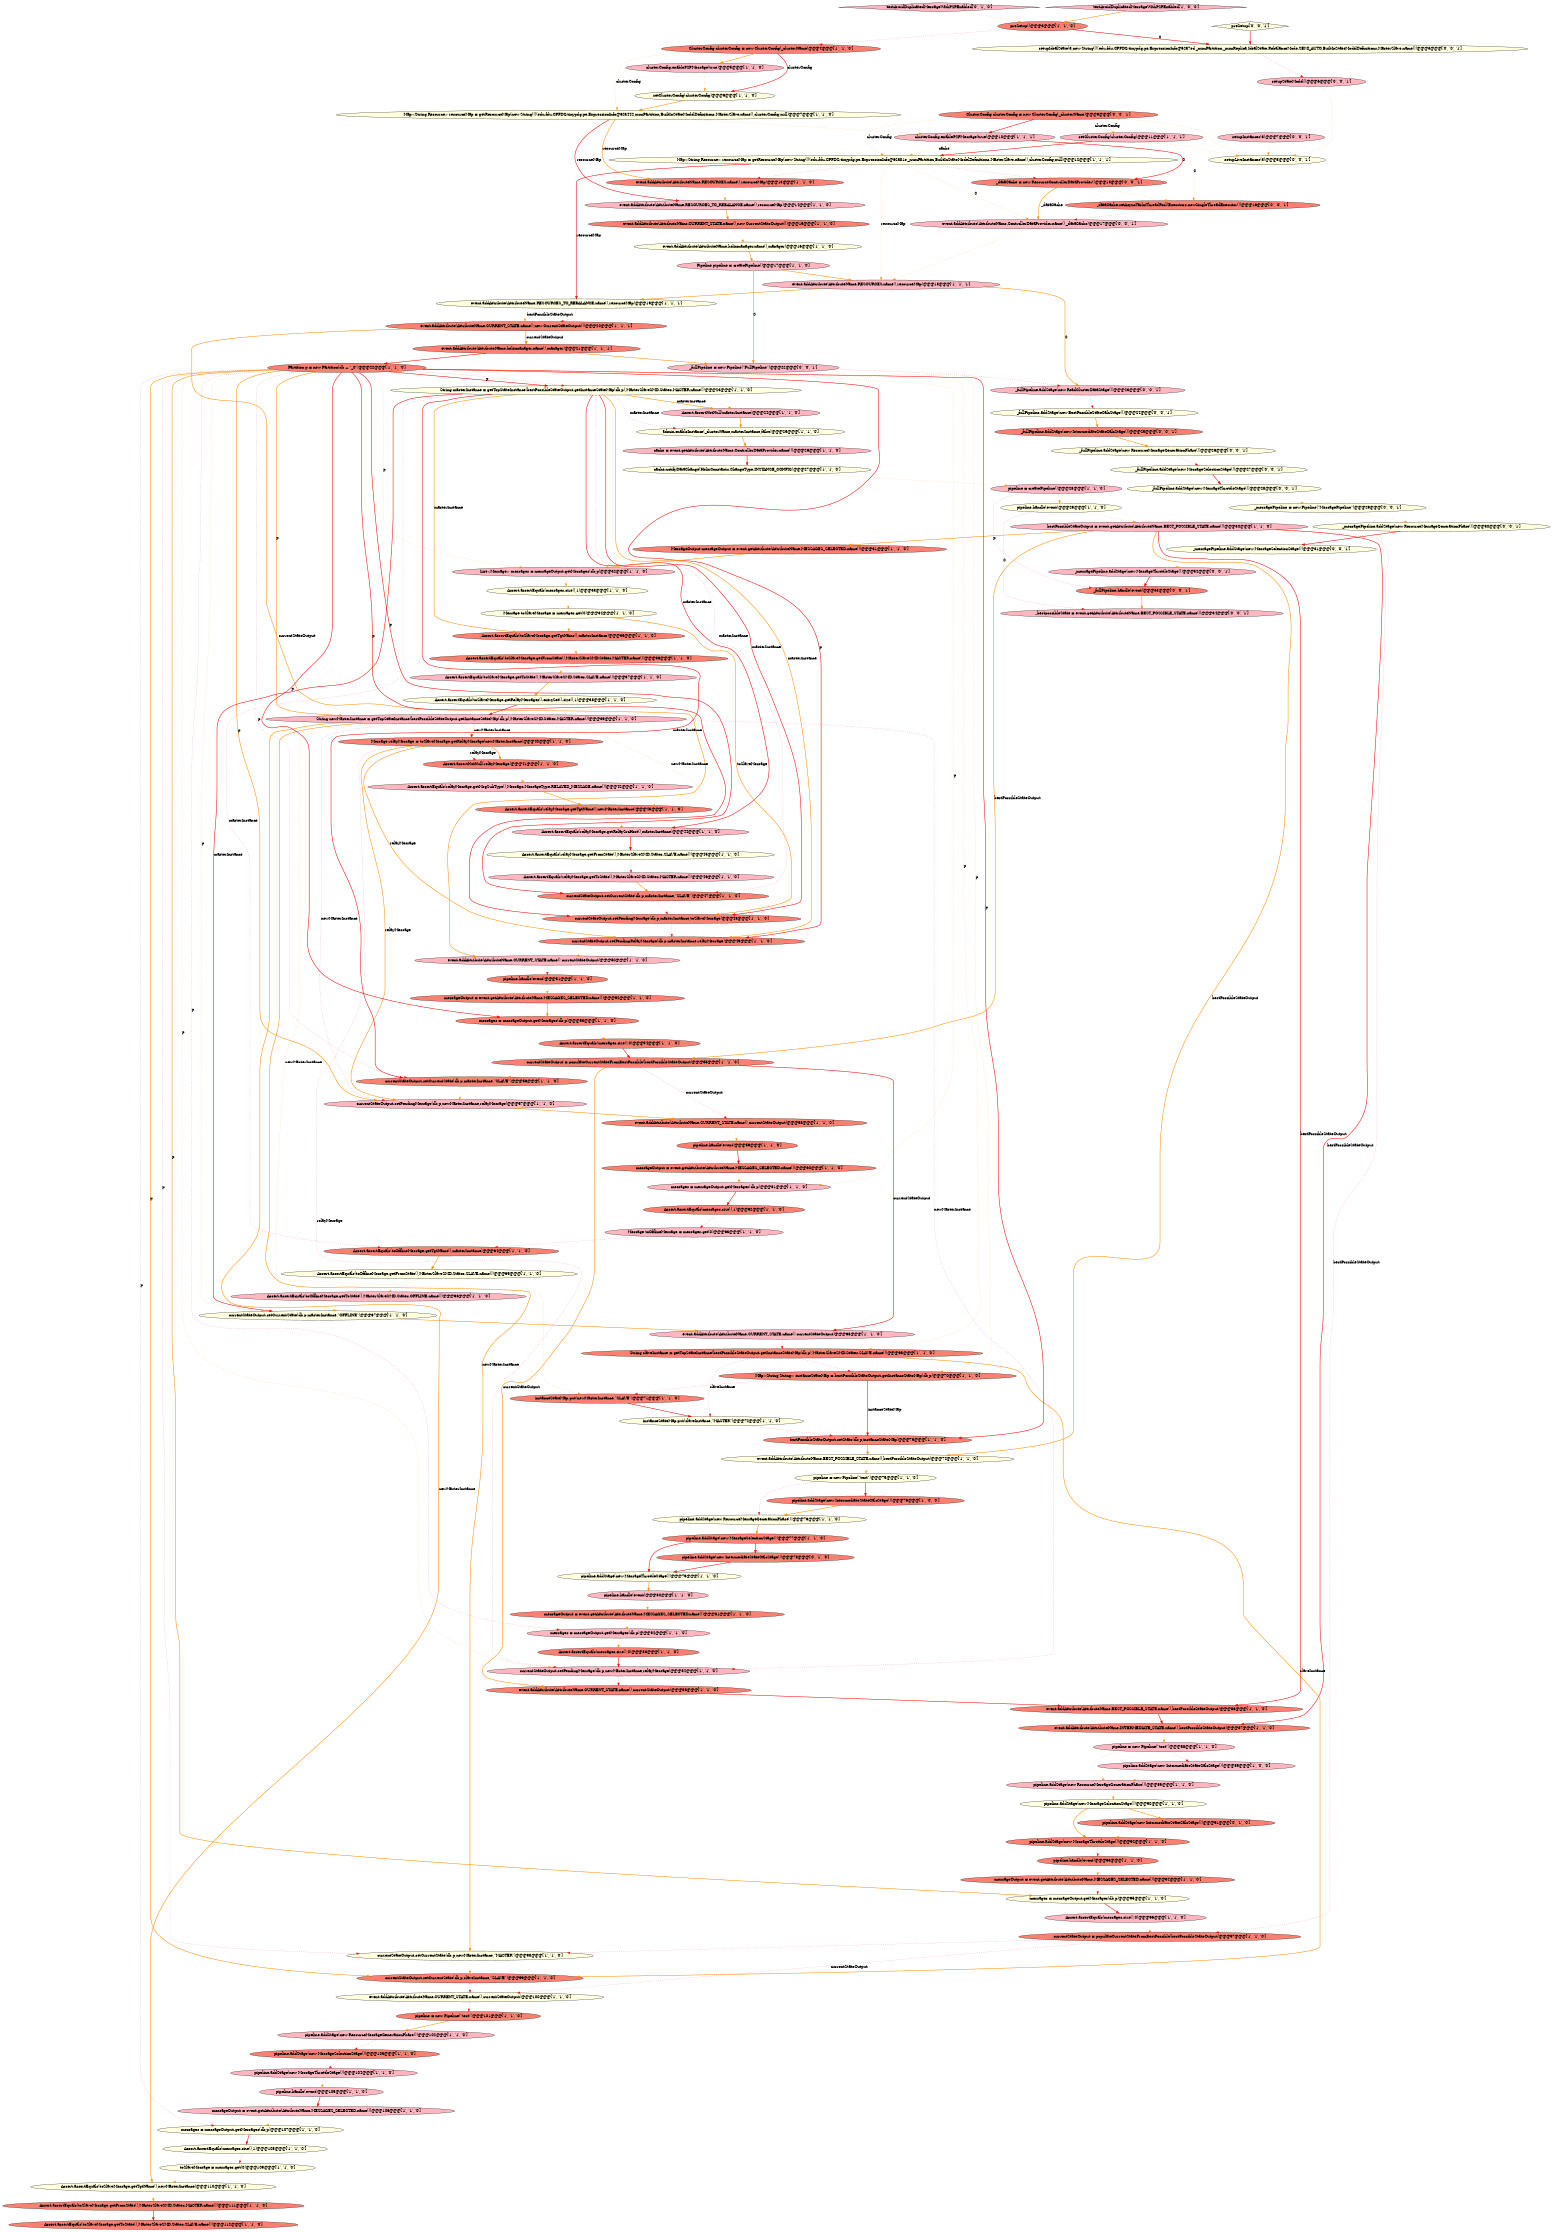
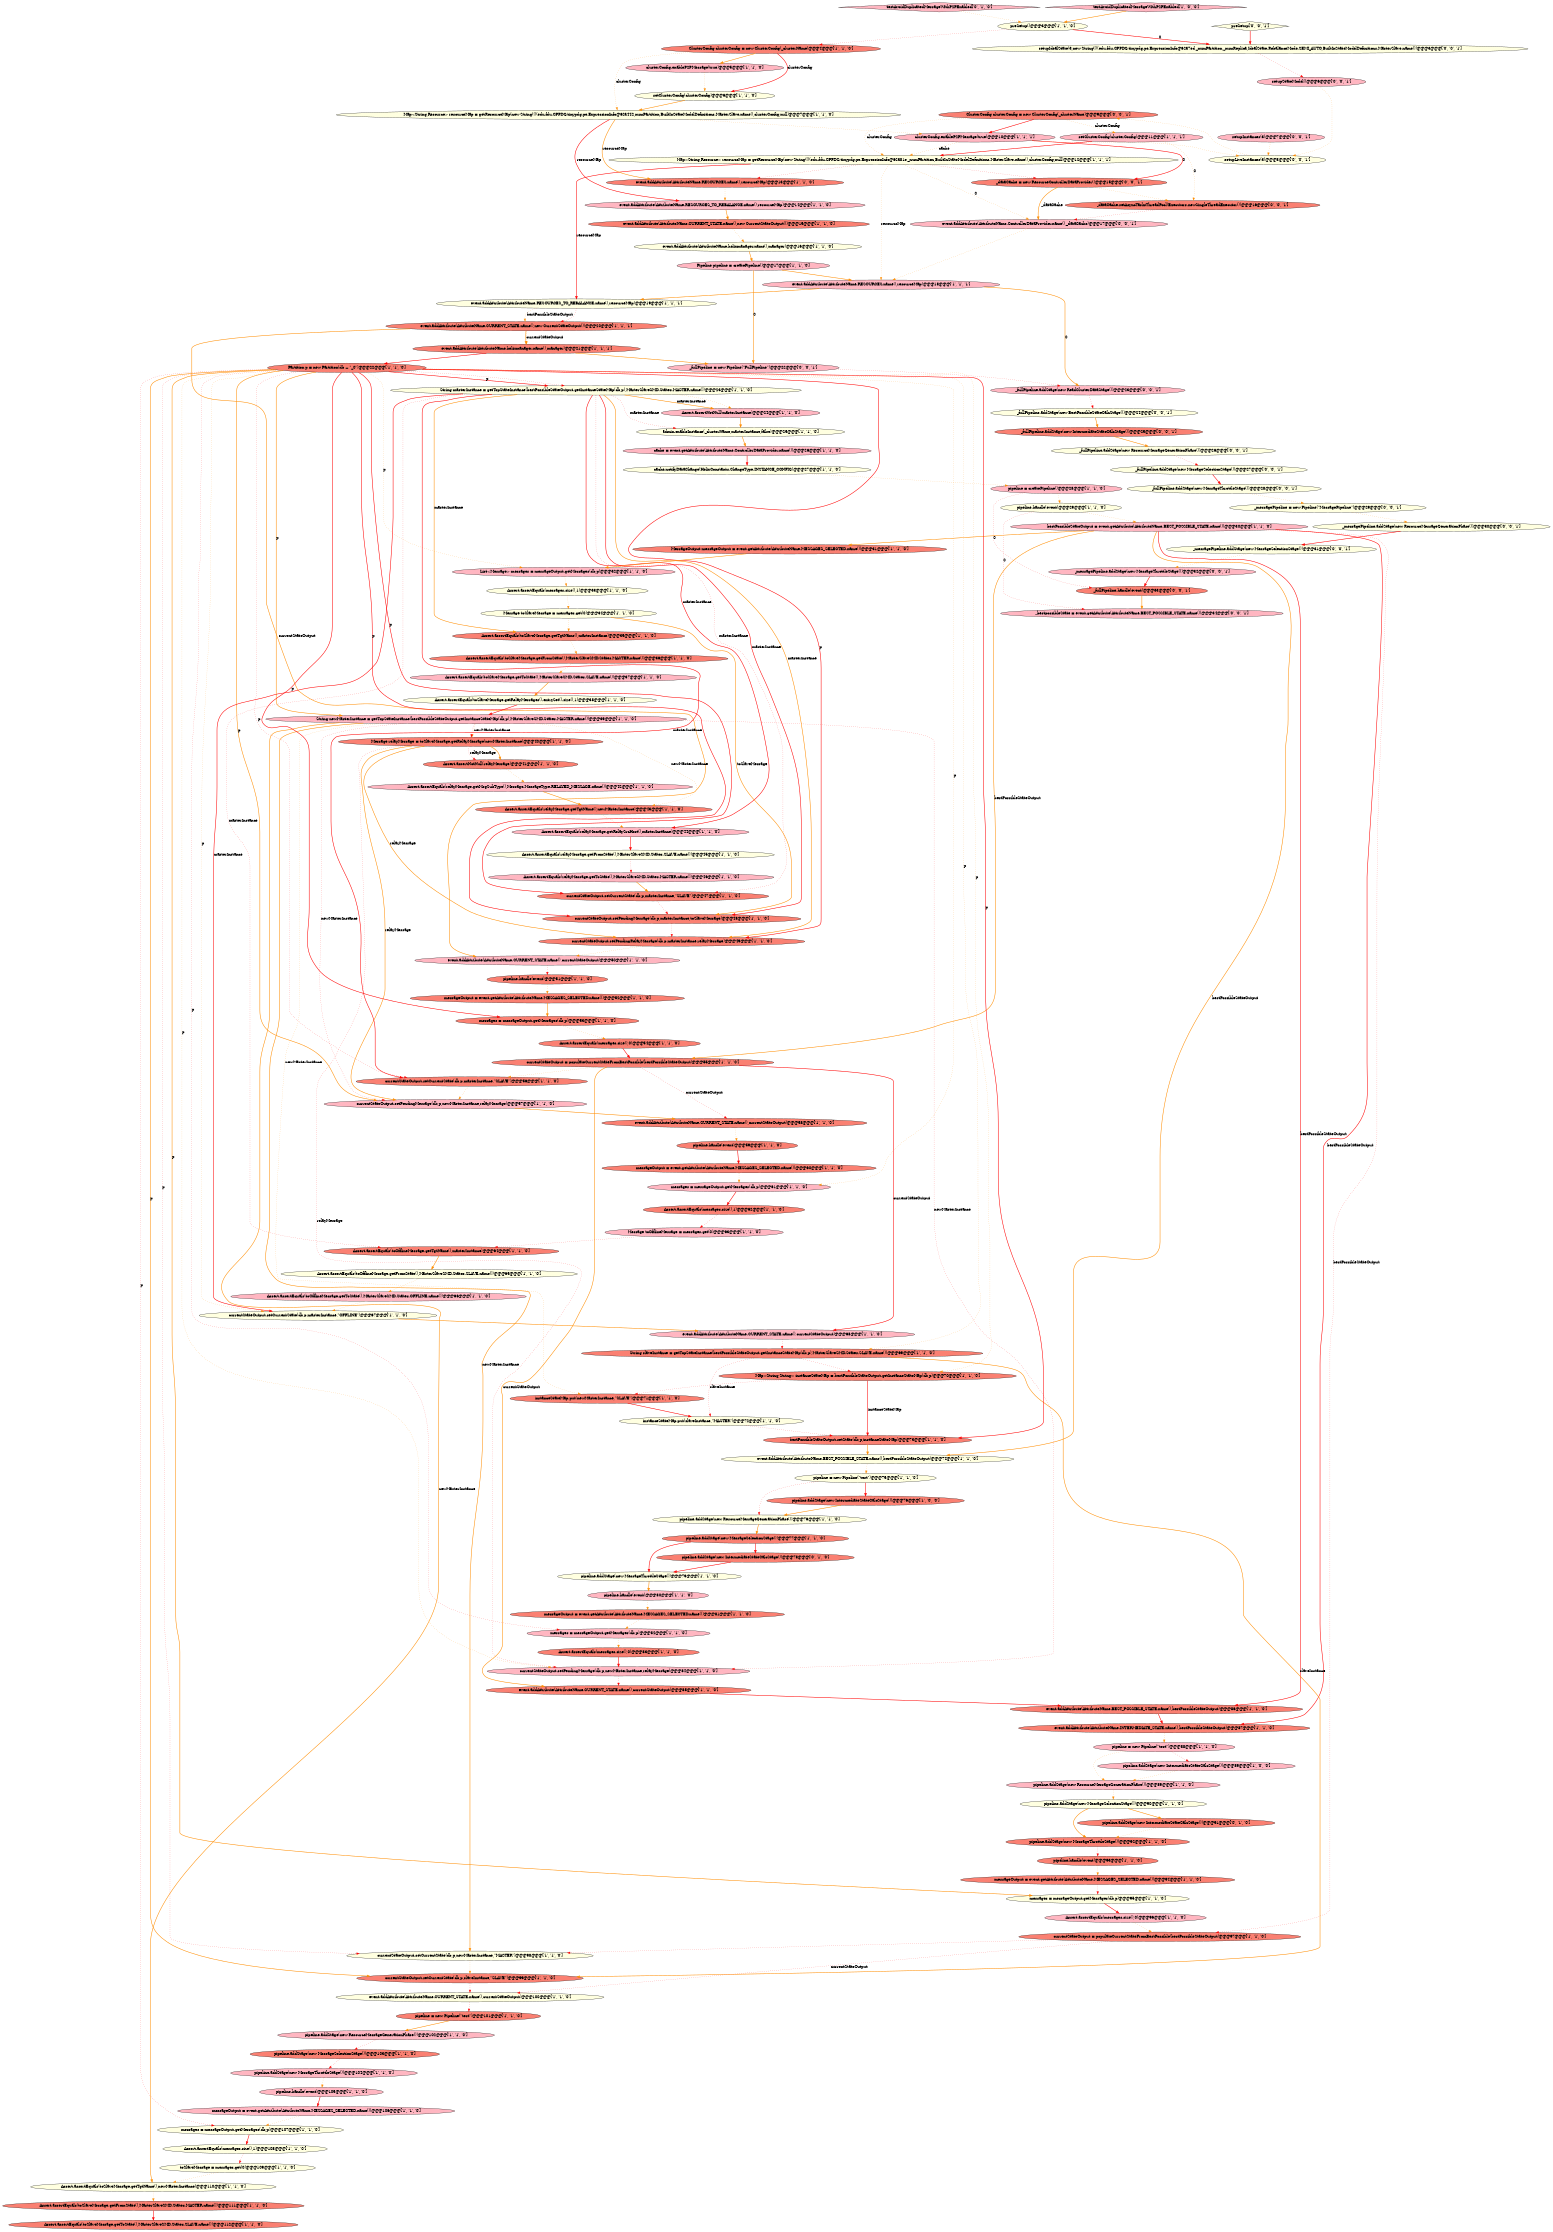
(1043, 26) -> (1043, 26)
(995, 538) -> (995, 538)
